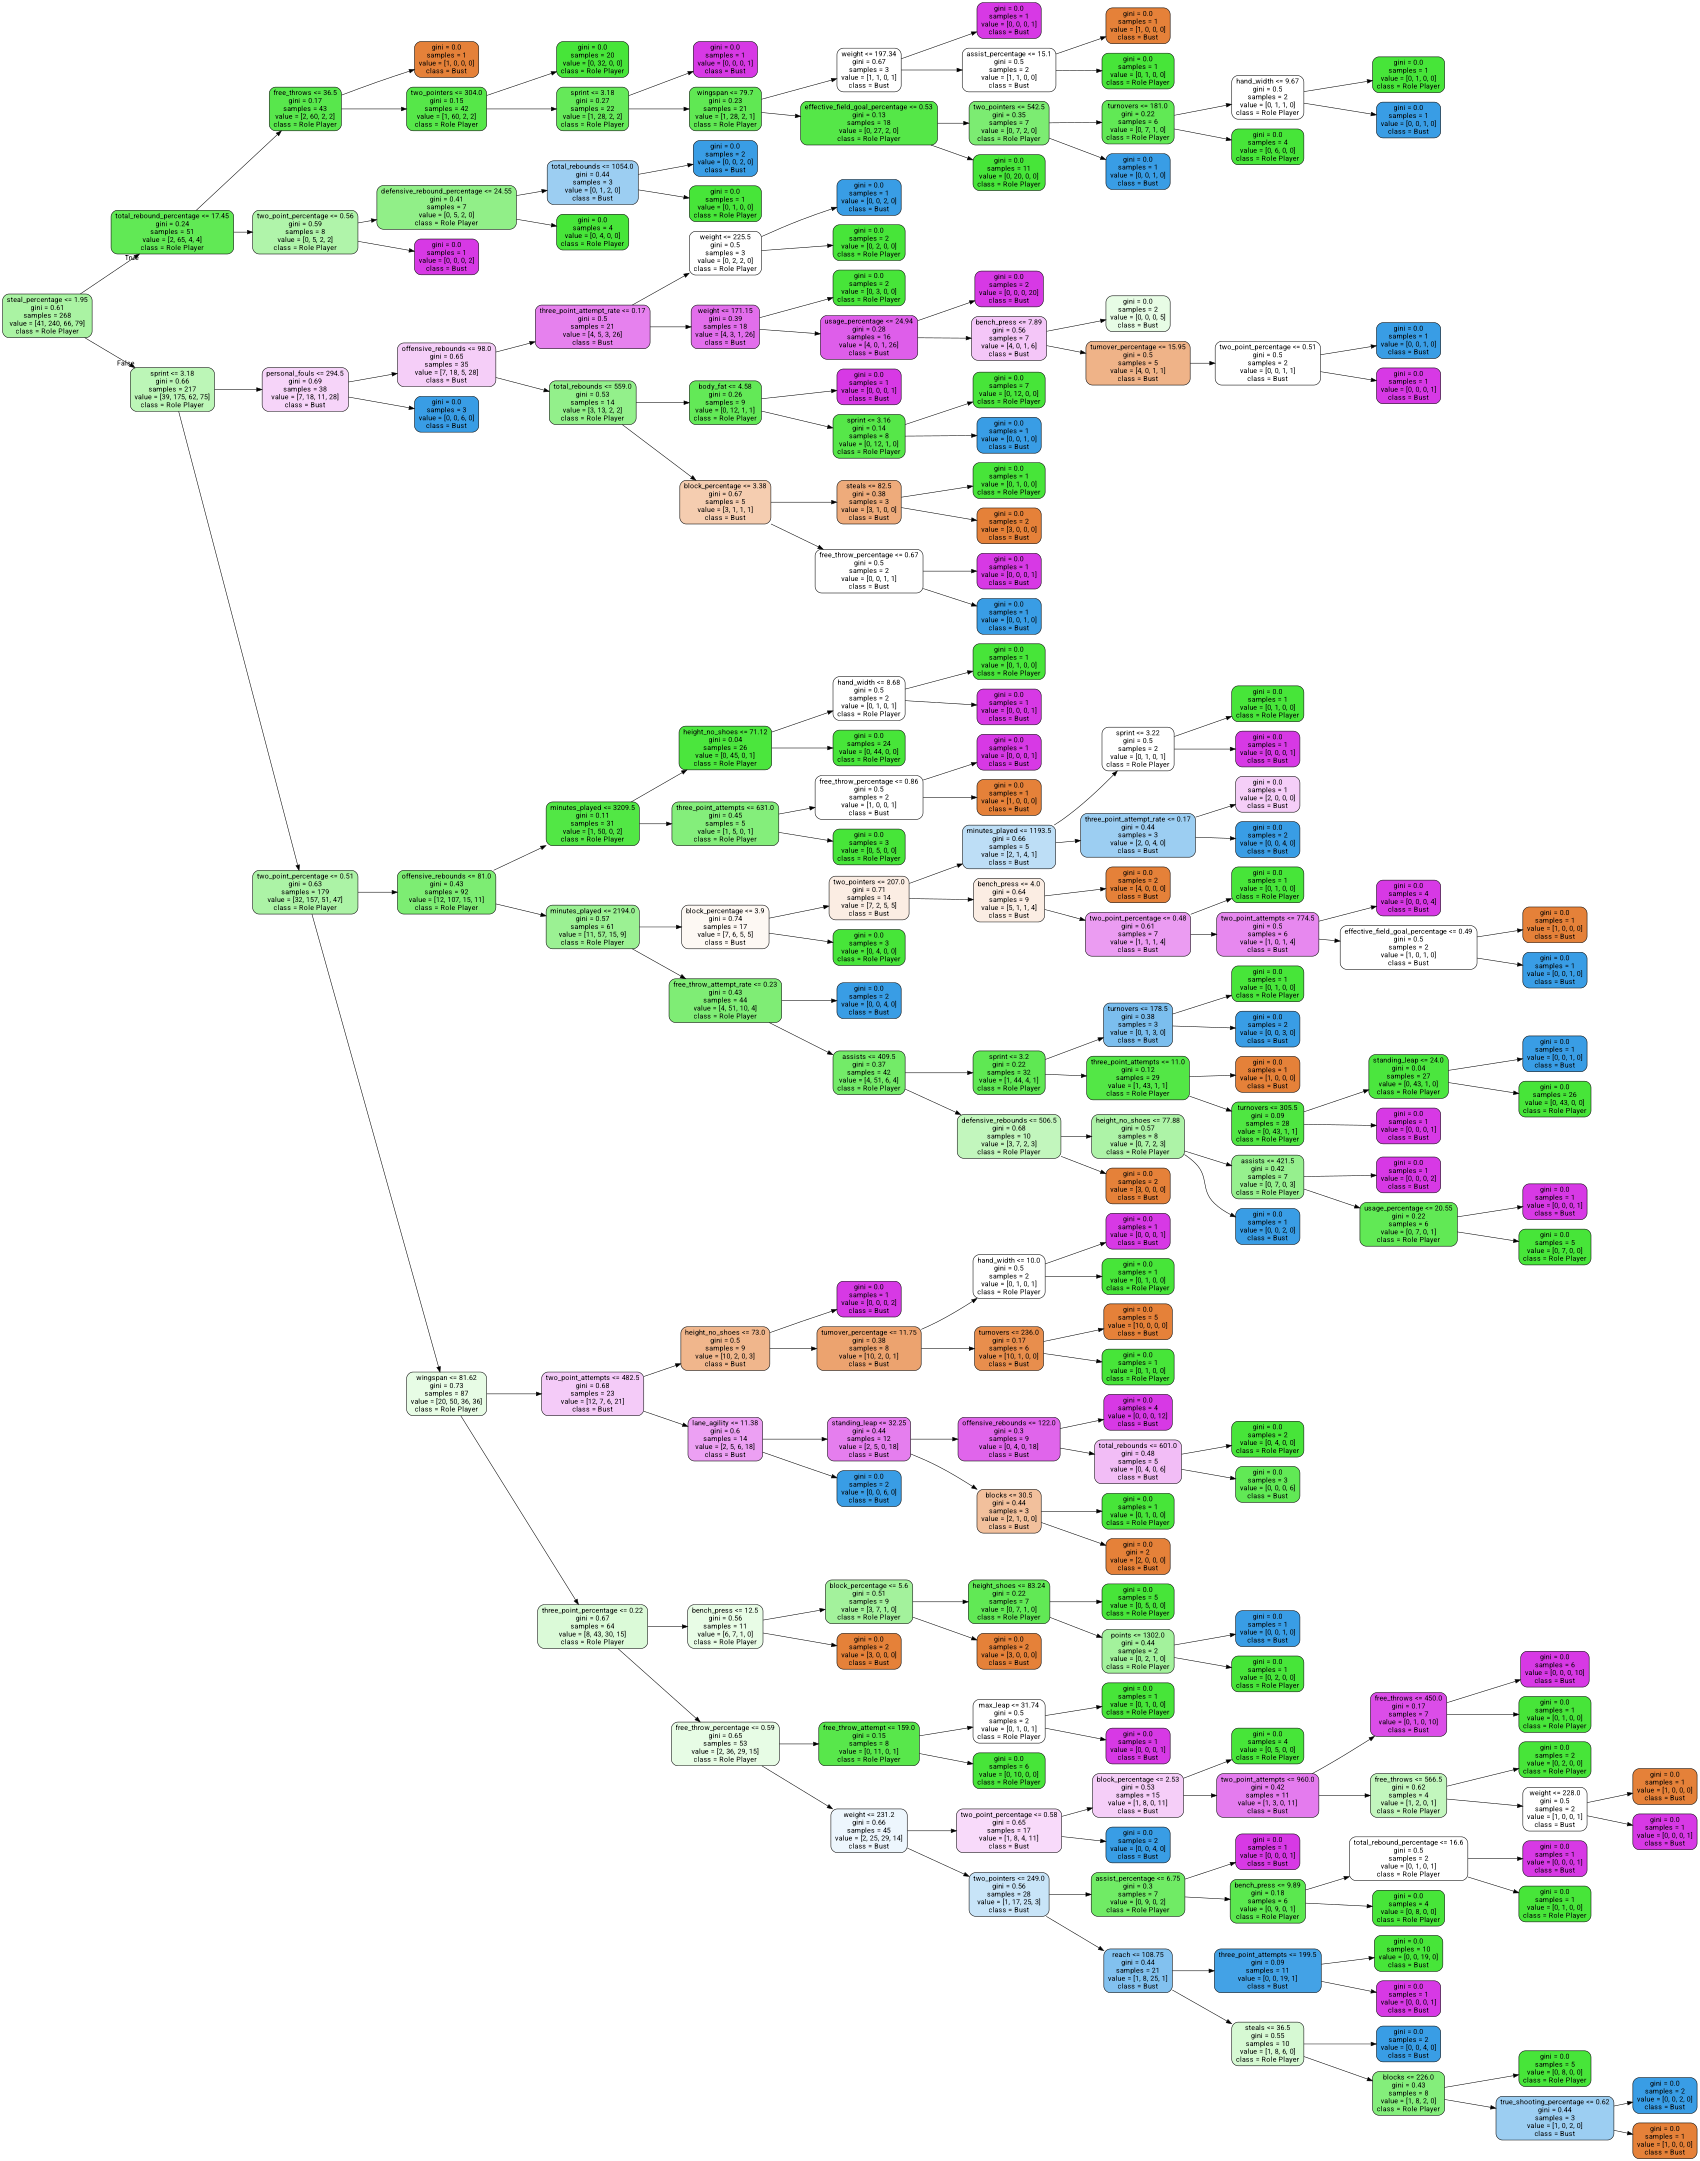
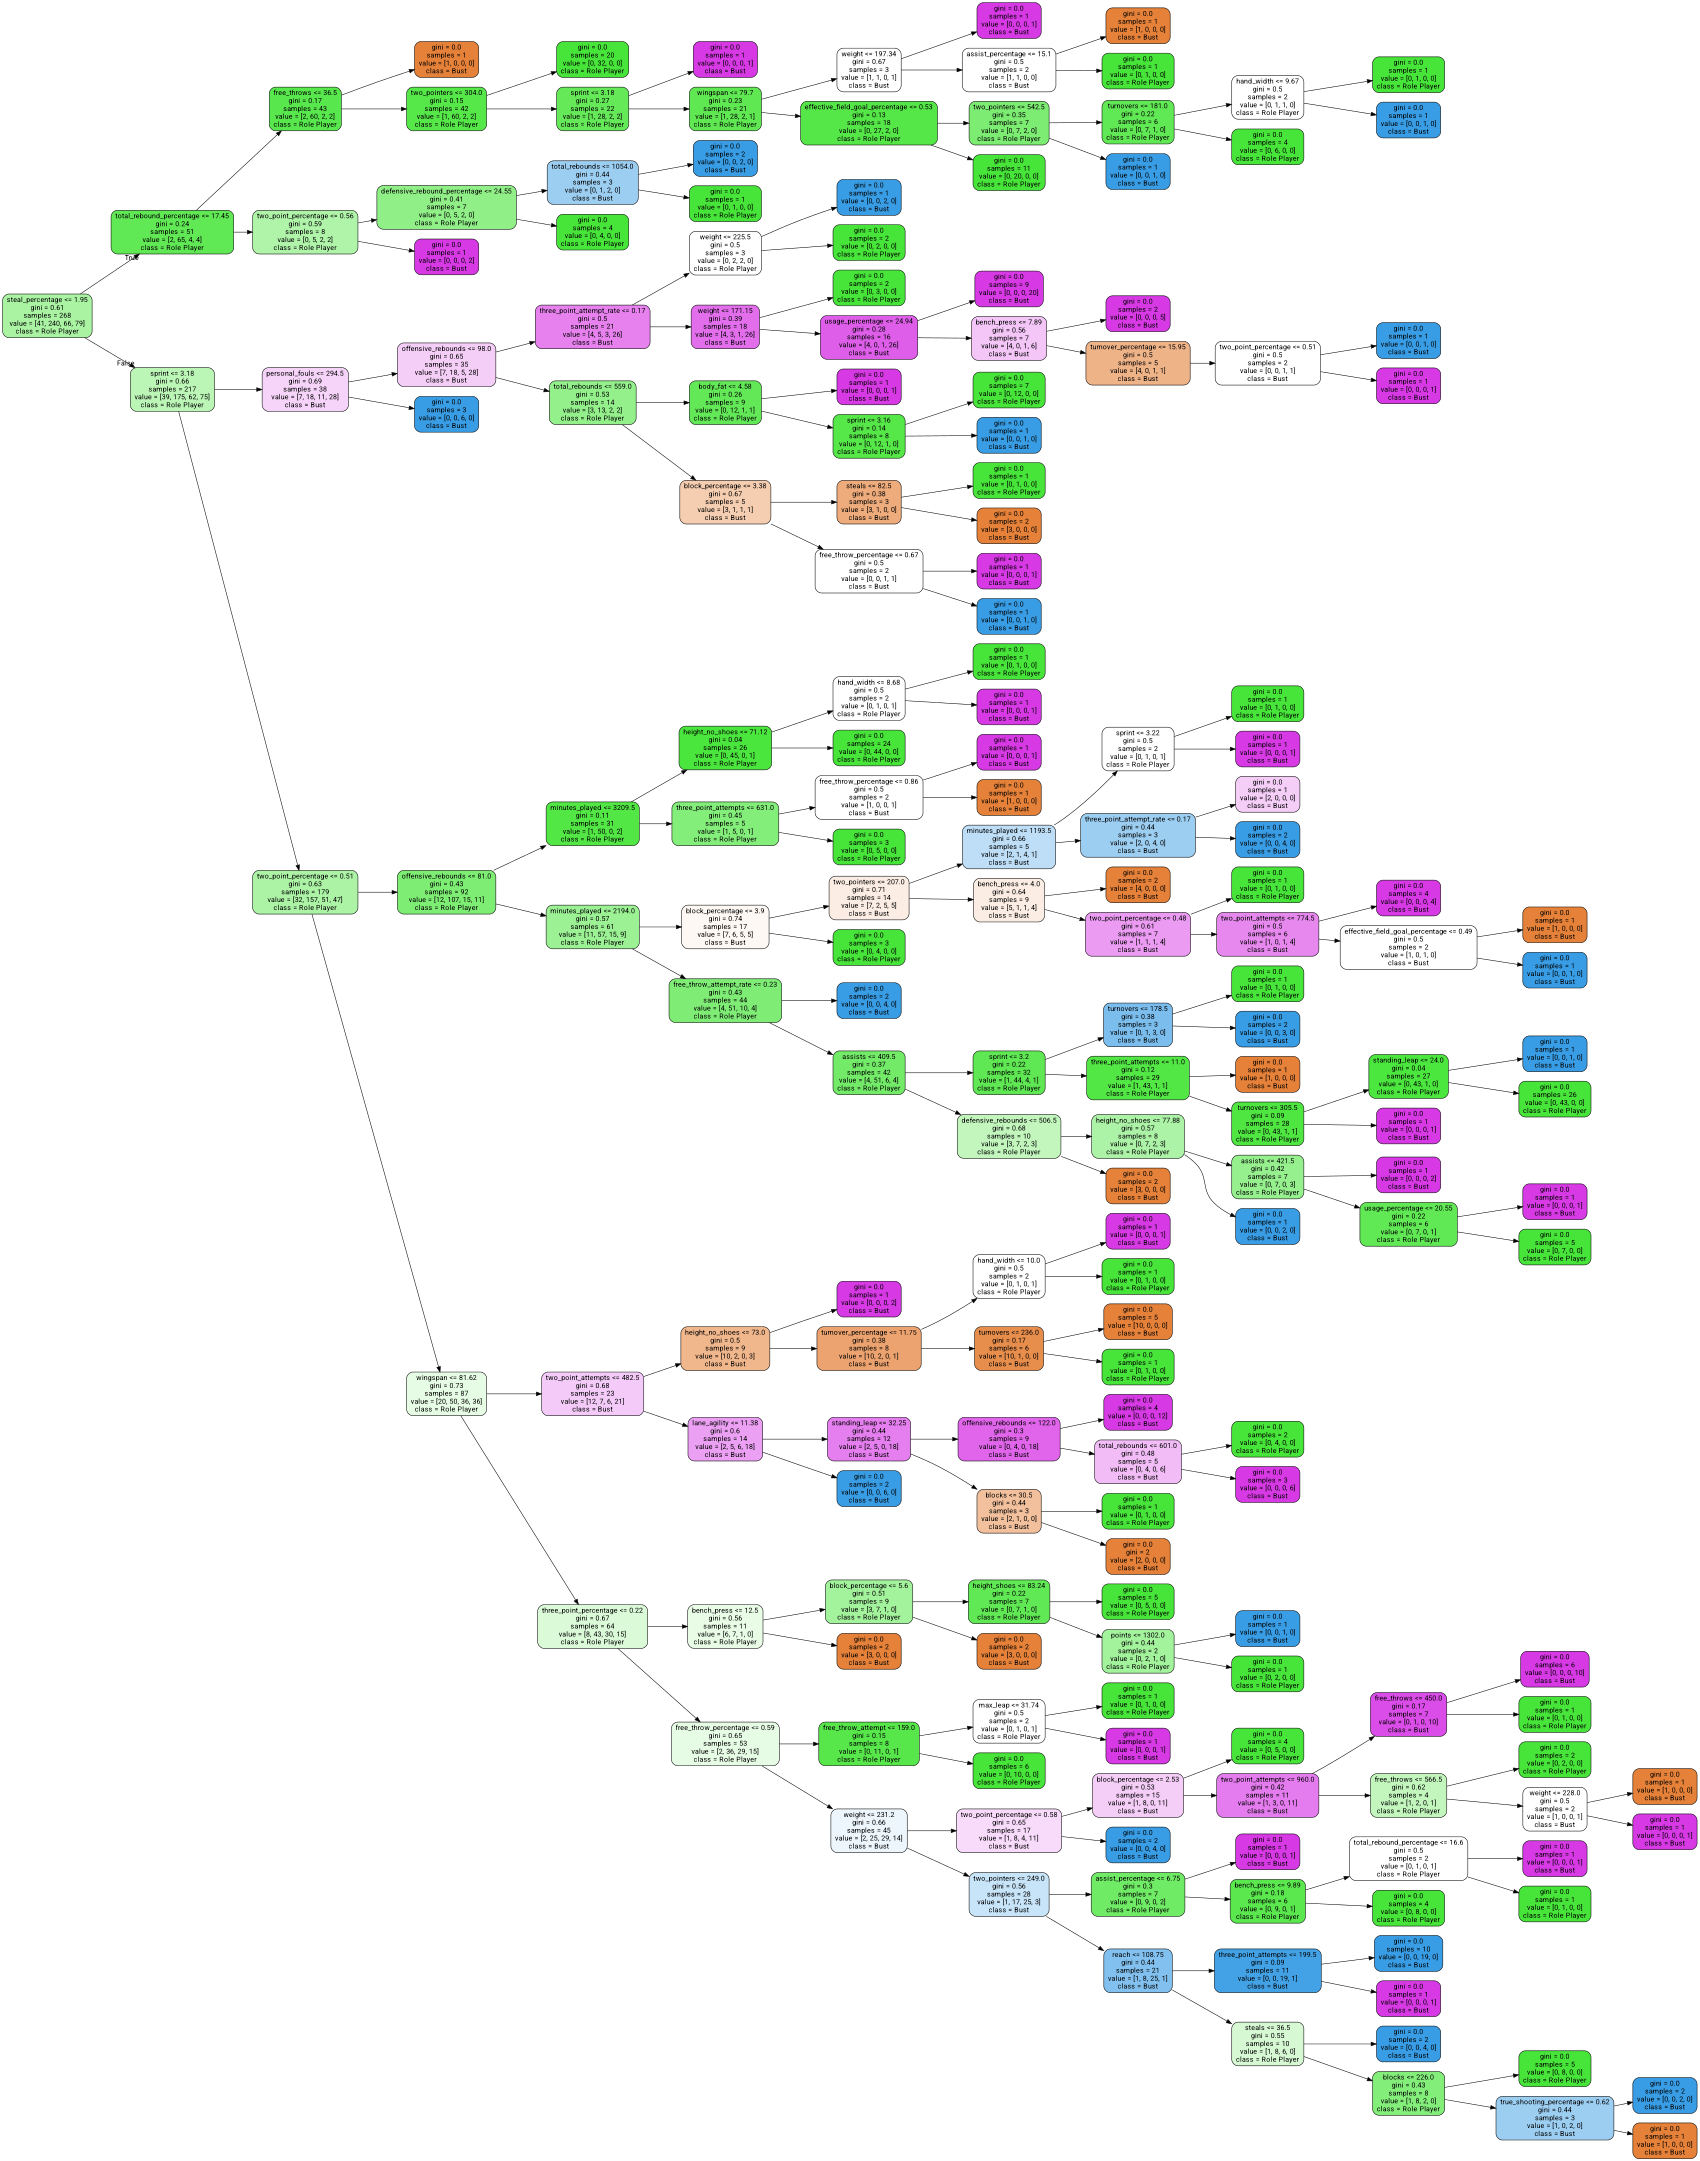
(1009, 289) -> (1009, 289)
(1138, 314) -> (1138, 314)
(1268, 1484) -> (1268, 1484)
(1409, 1953) -> (1409, 1953)
